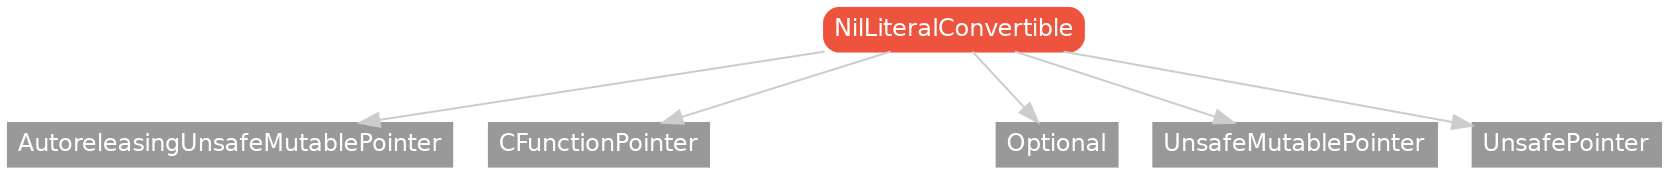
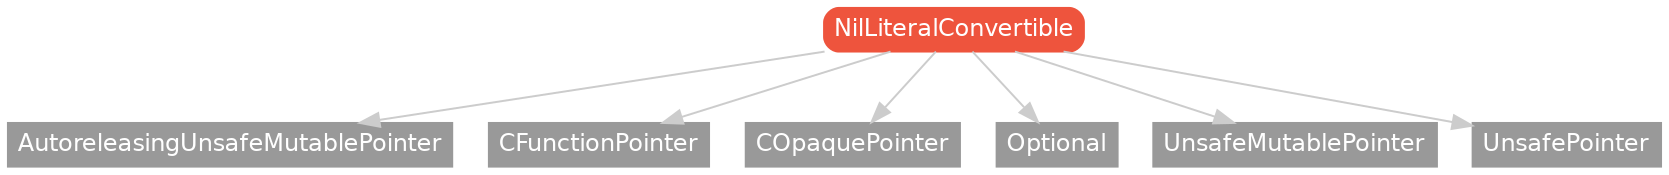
none -> (853, 145)
